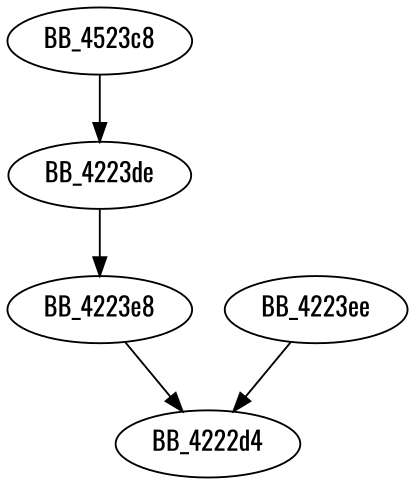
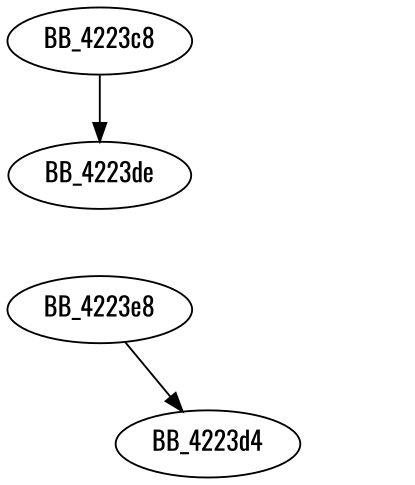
(100, 41) -> (100, 41)
(100, 233) -> none
(316, 310) -> none
(208, 444) -> (208, 444)
